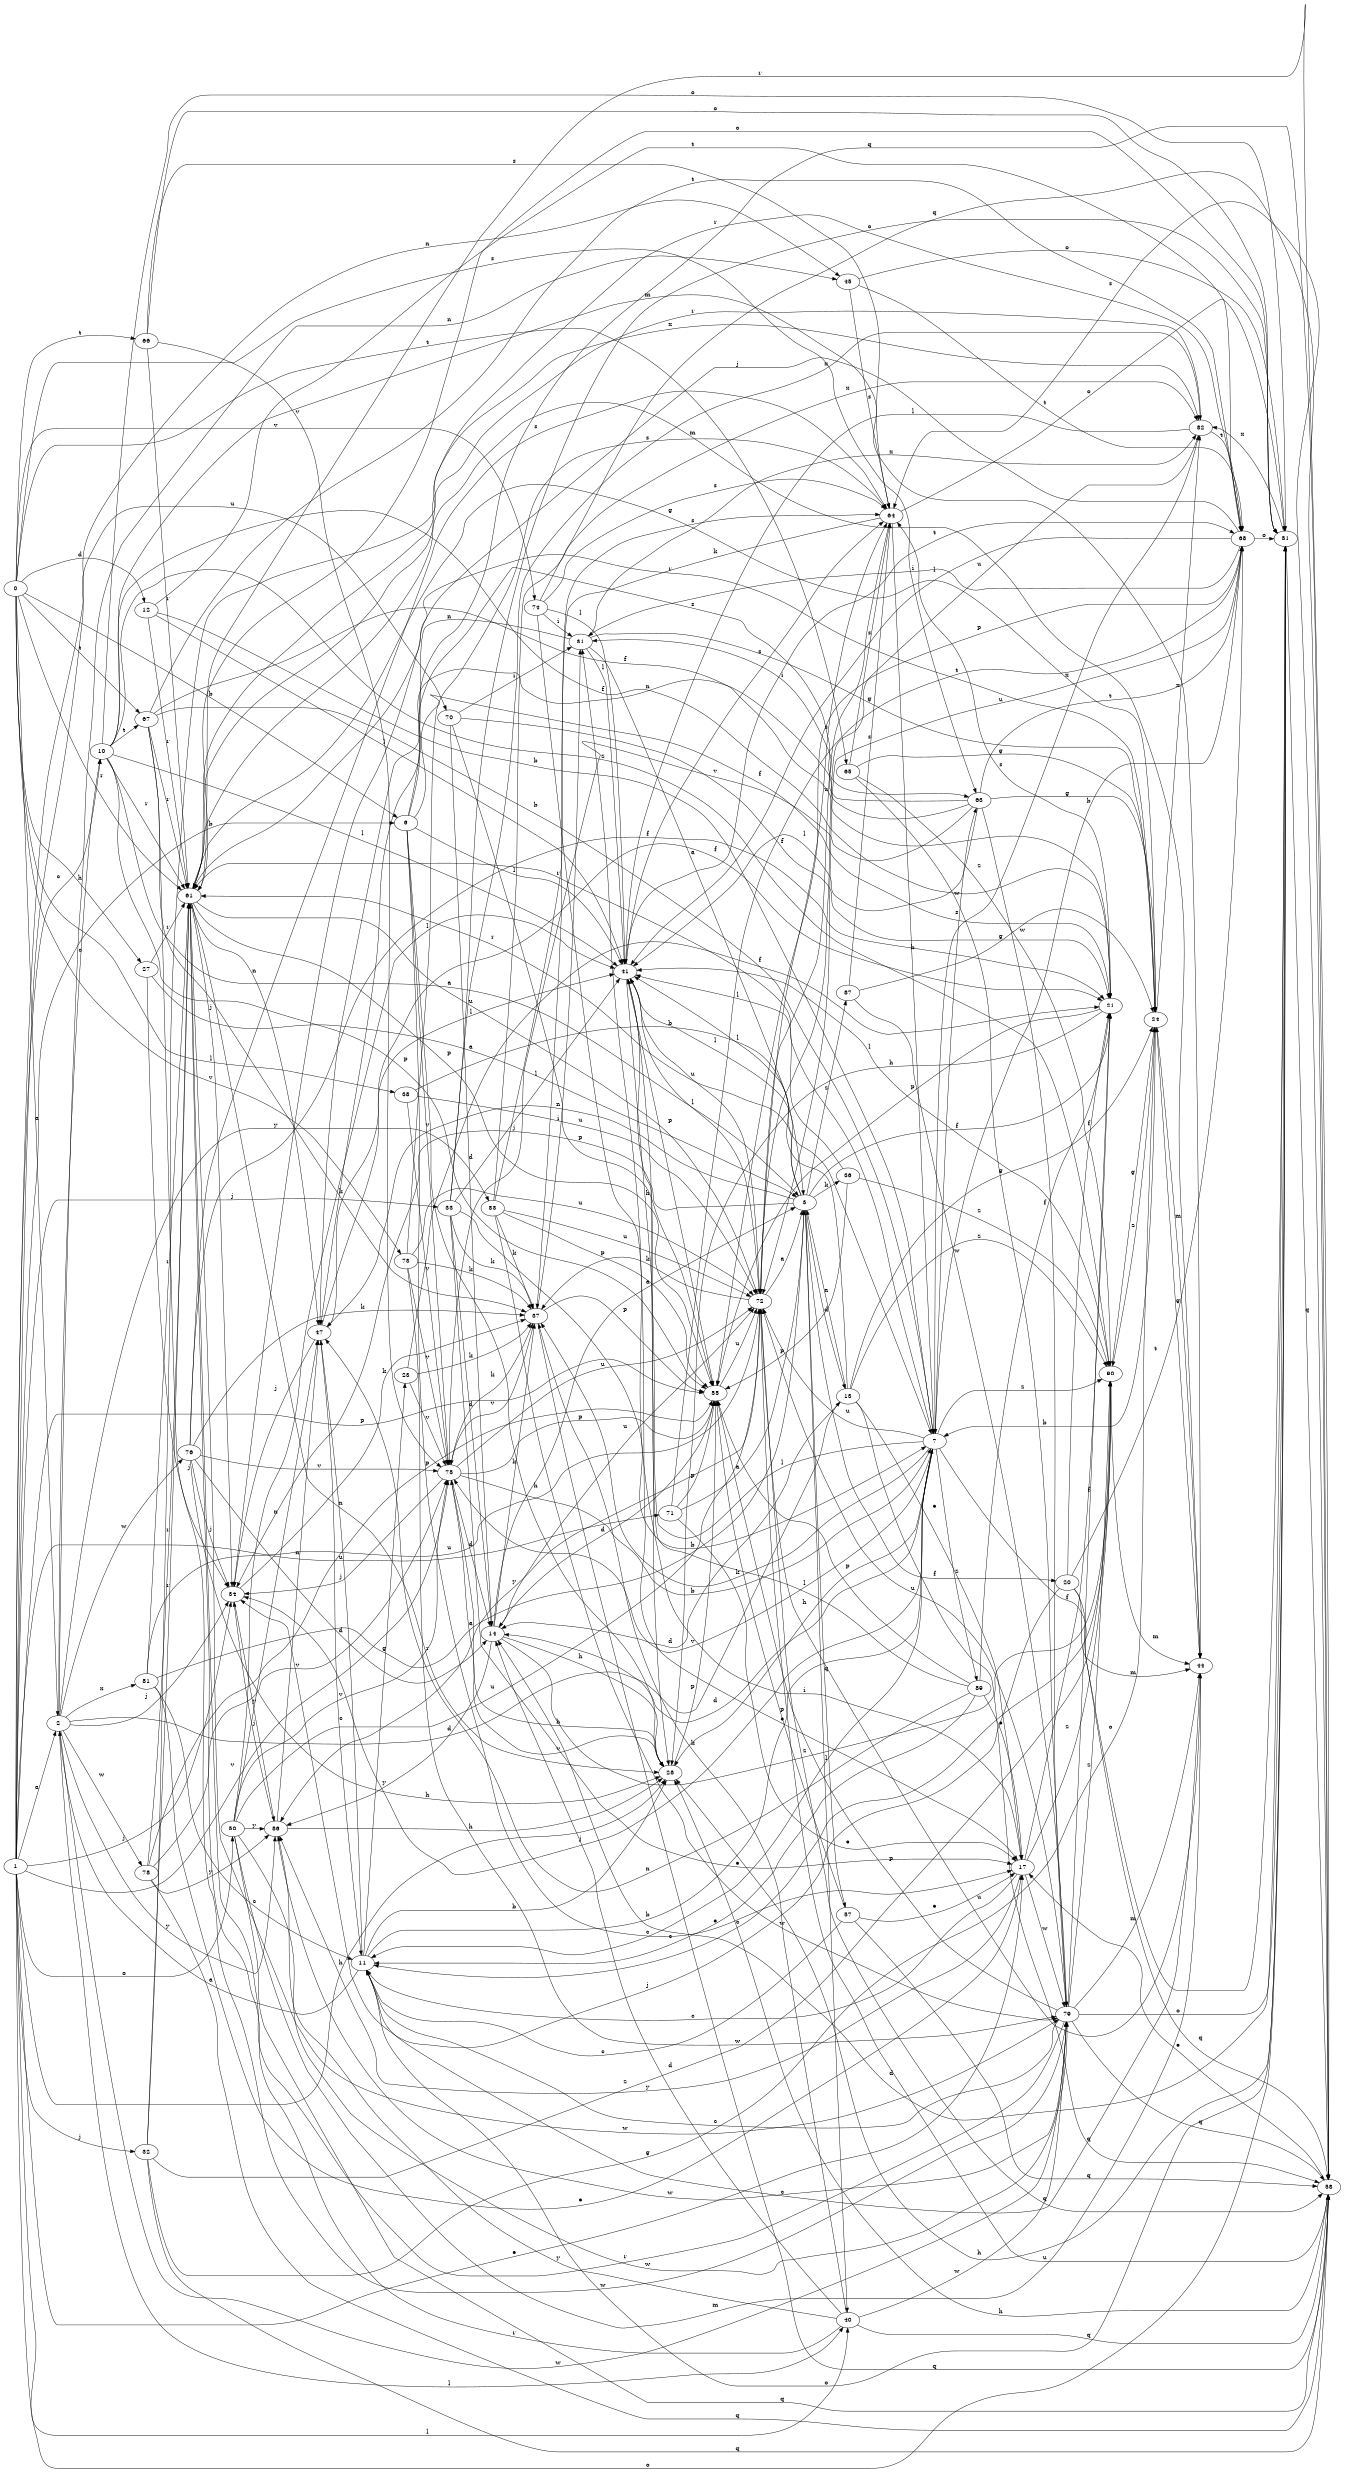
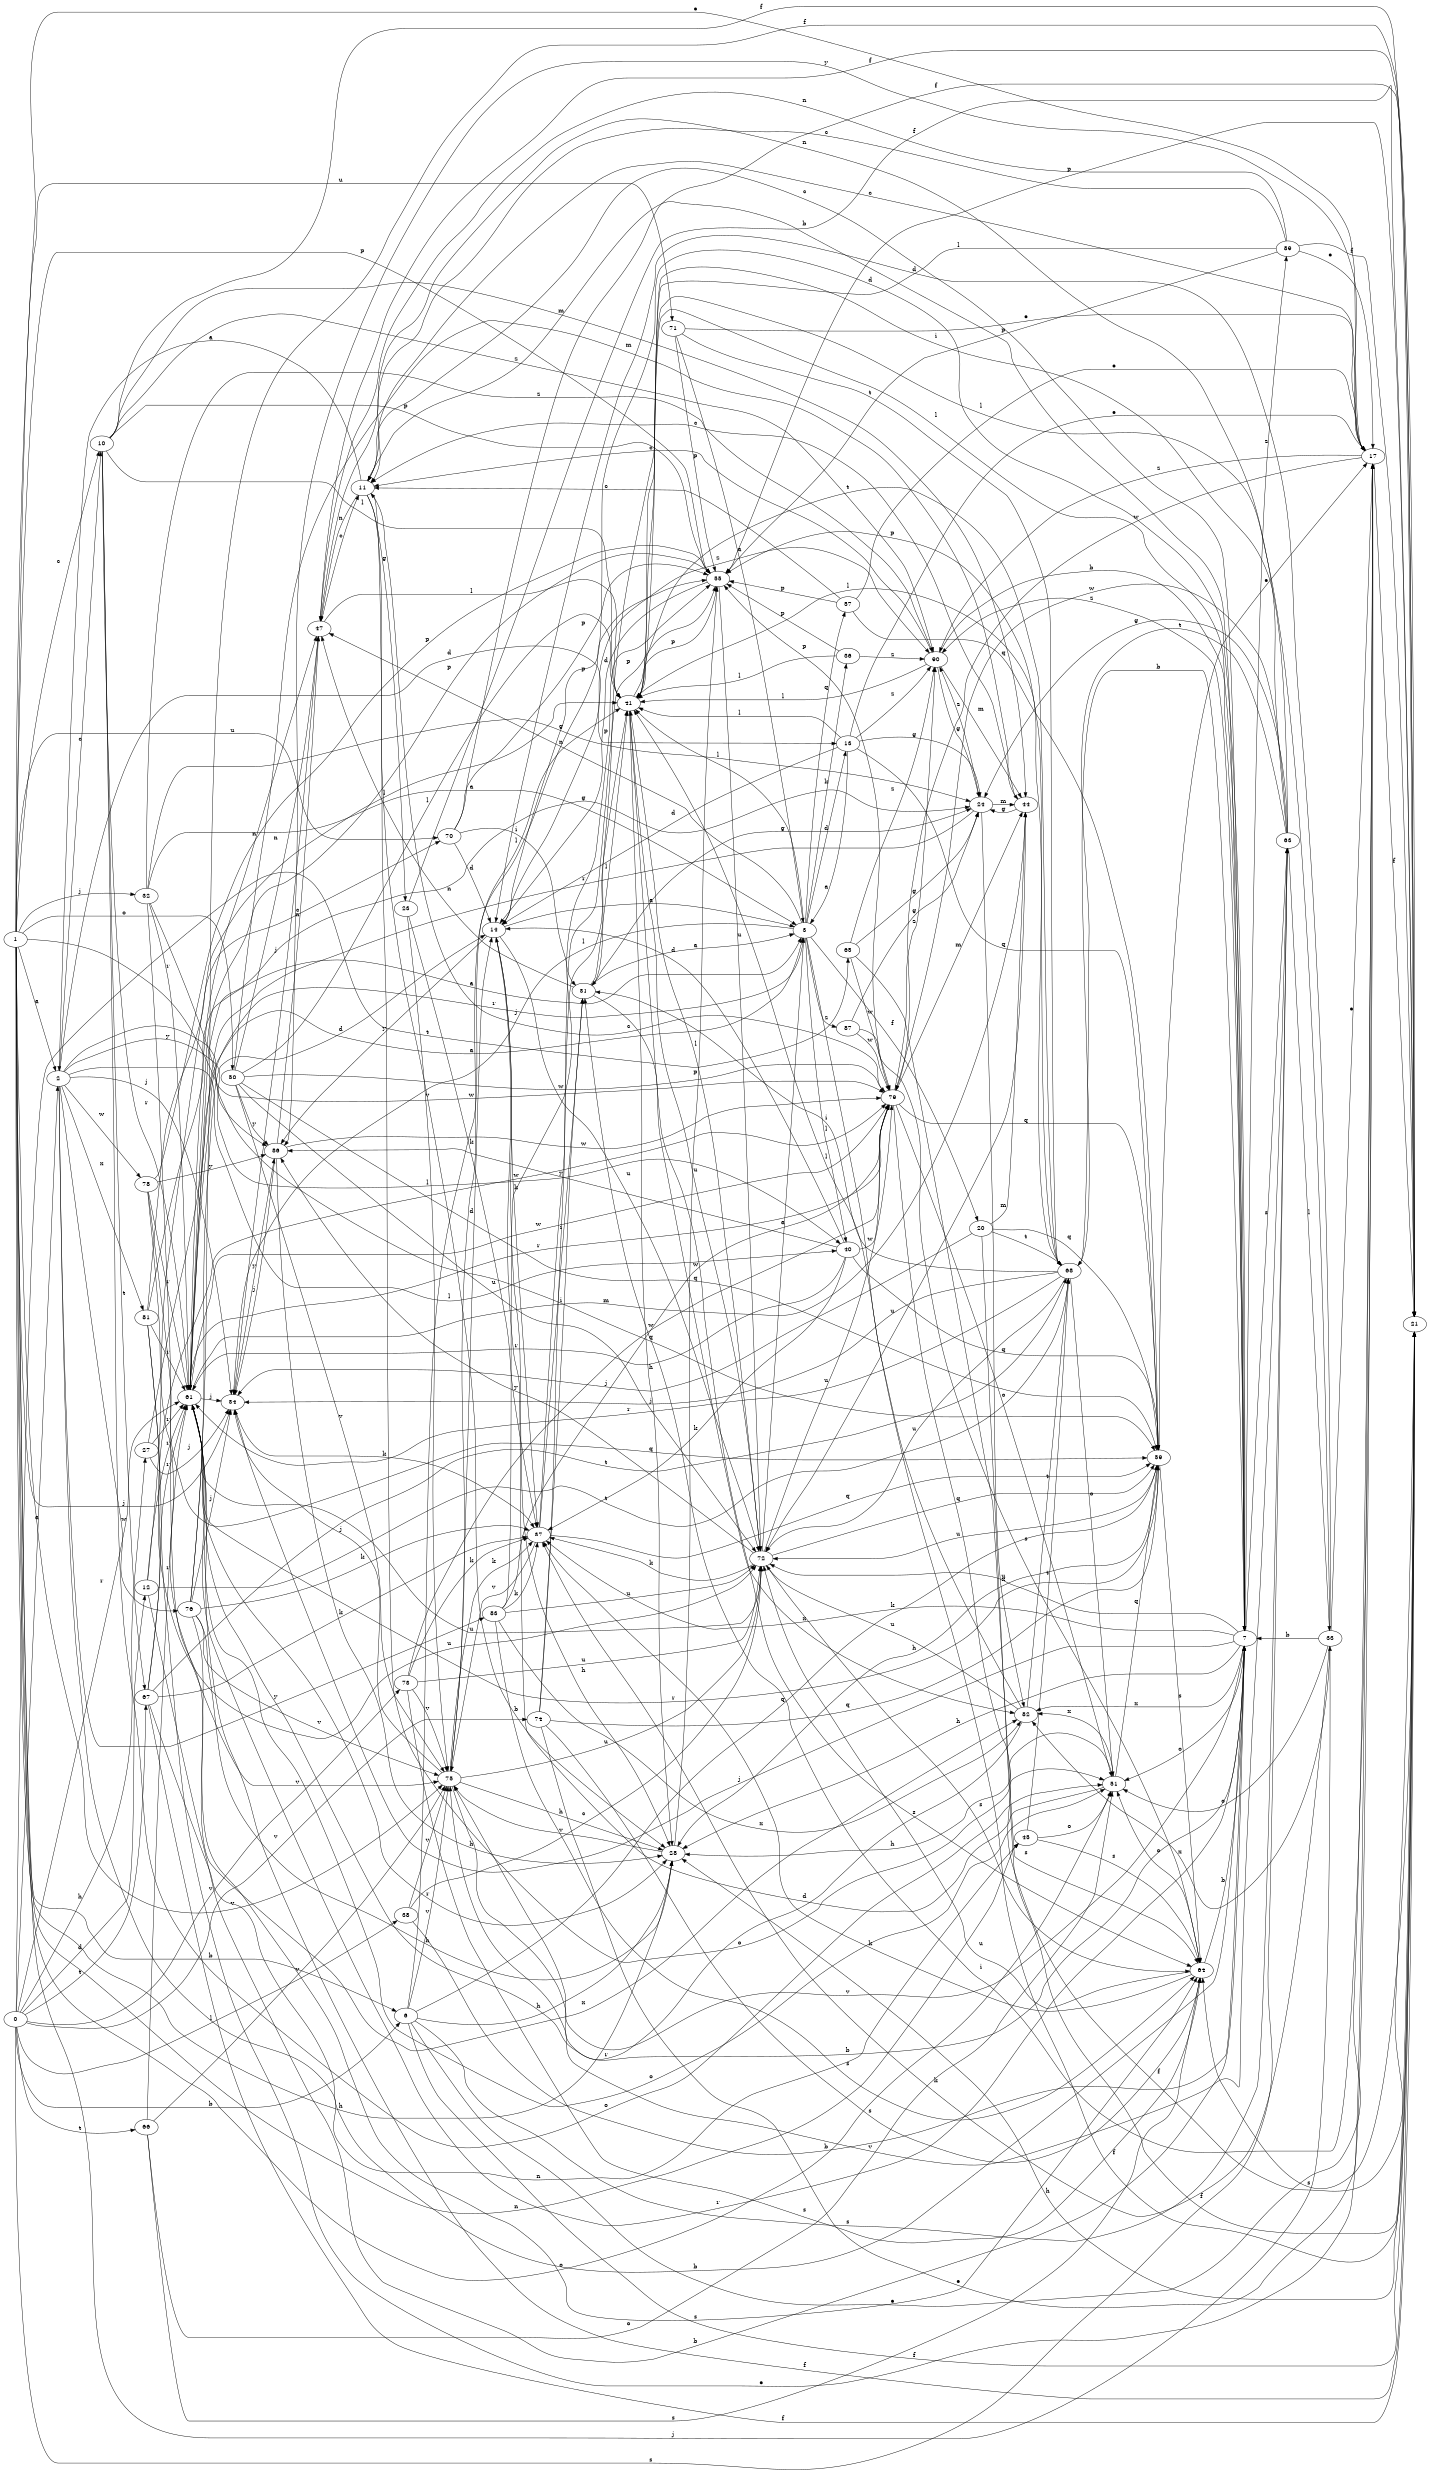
(822, 864) -> (1309, 1237)
(409, 985) -> (484, 790)
(581, 1120) -> (584, 1814)
(1142, 1327) -> (1226, 738)
(968, 1631) -> (847, 1336)
(208, 1854) -> (190, 1056)
(1329, 2187) -> (1159, 1458)
none -> (991, 2391)
